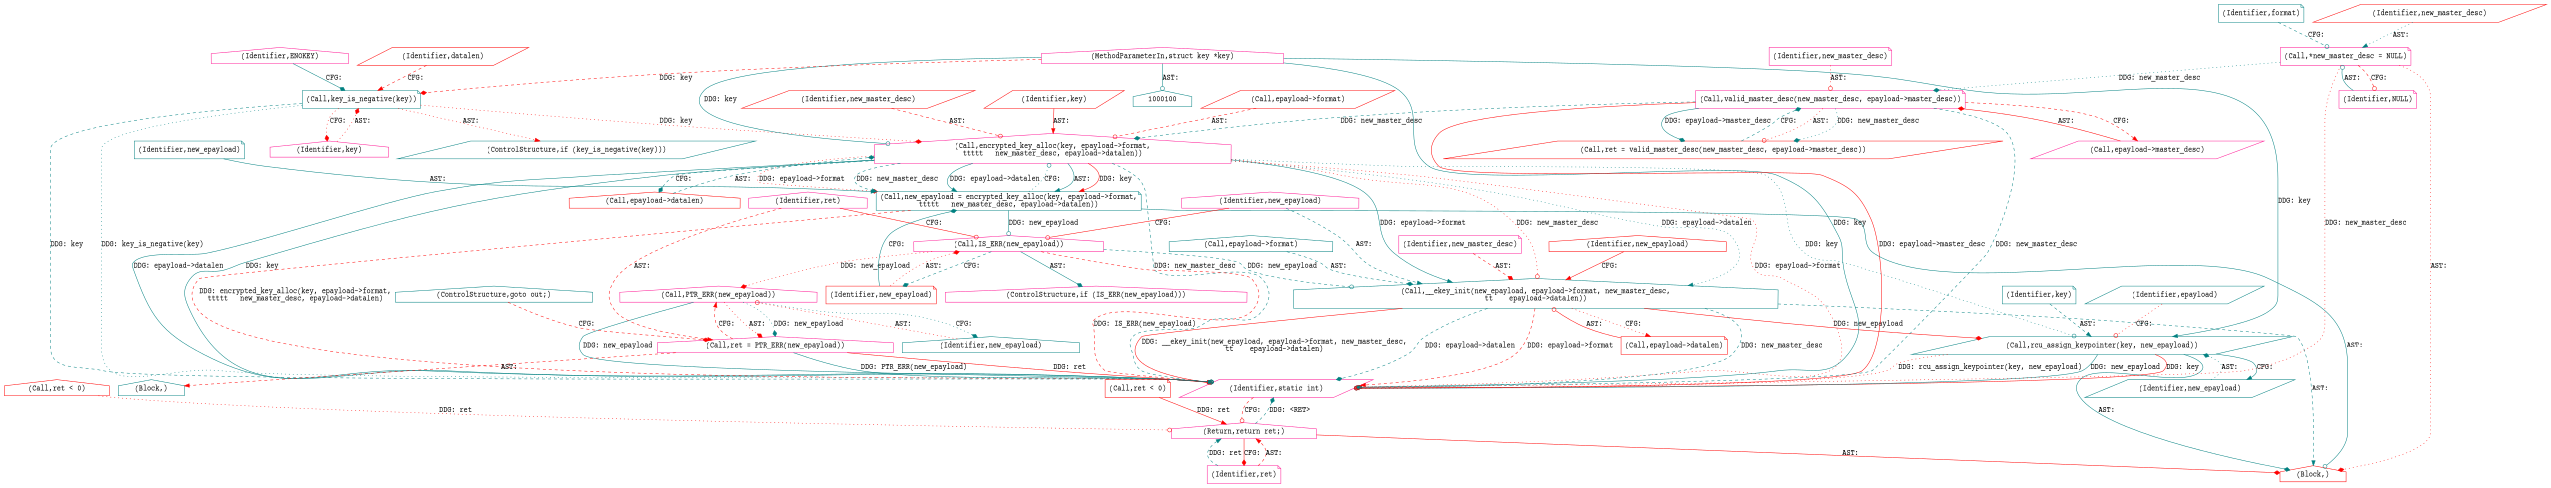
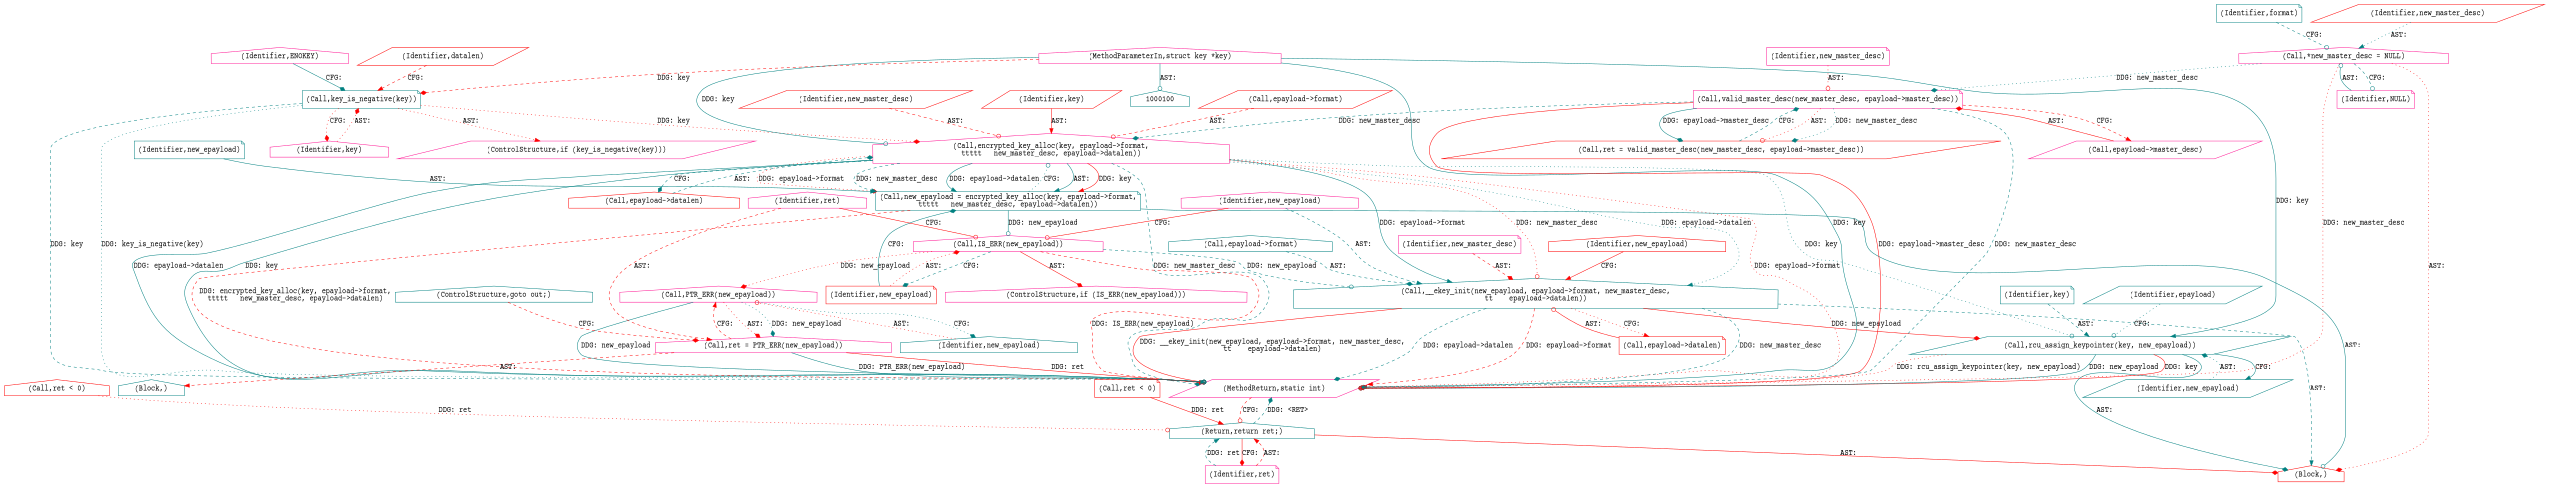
(2346, 56) -> (2344, 56)
(2367, 75) -> (2365, 74)
(577, 150) -> (577, 150)
(1049, 268) -> (1049, 268)
(2140, 319) -> (2138, 319)
(1276, 389) -> (1274, 389)
(1244, 432) -> (1242, 432)
